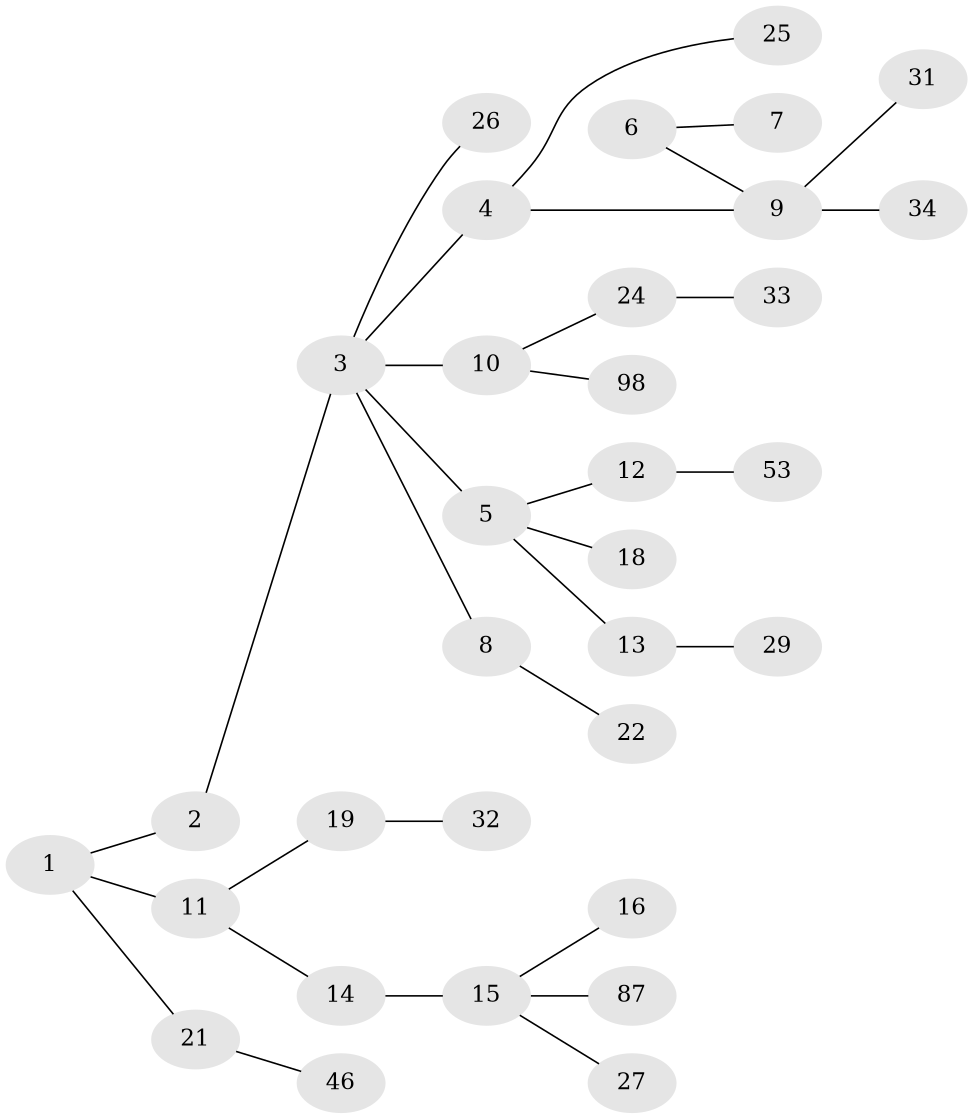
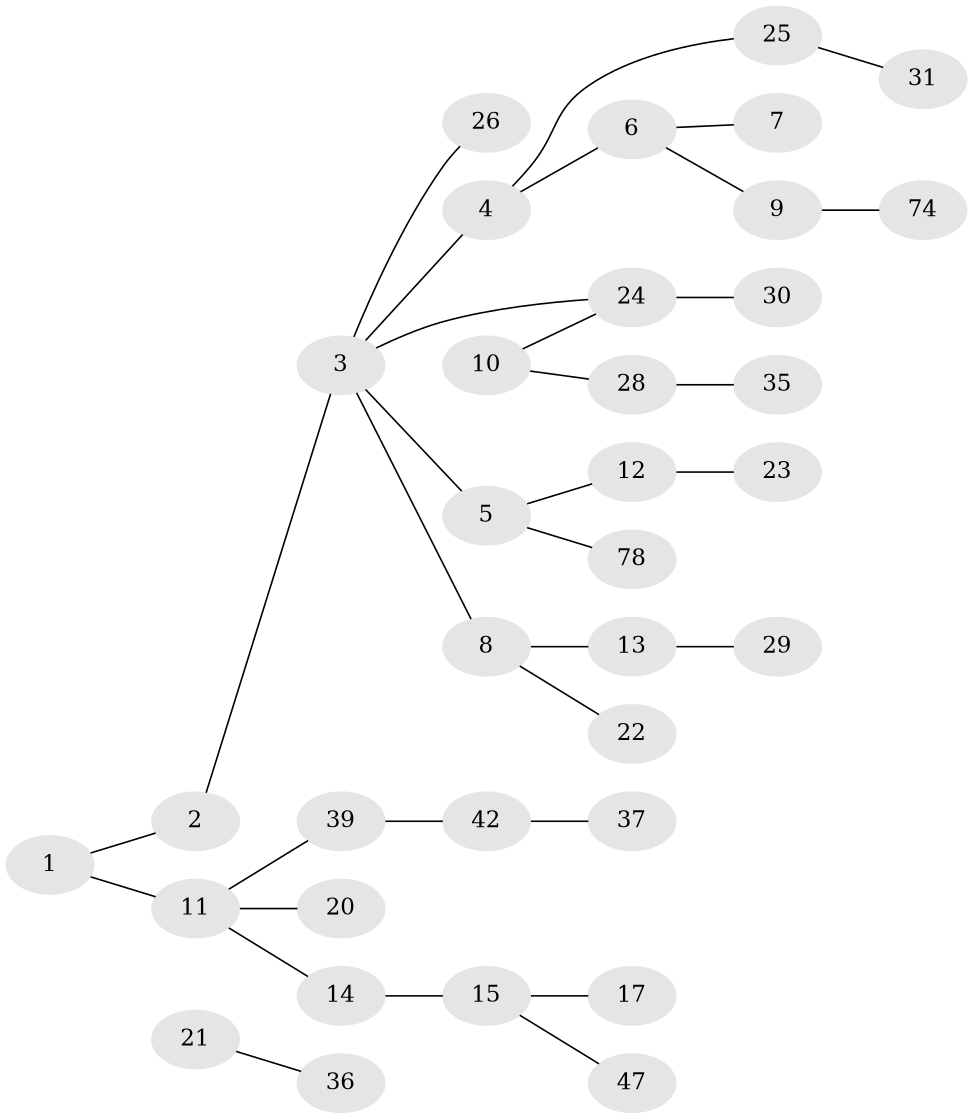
(850, 145) -> (851, 57)
(632, 210) -> (559, 170)
(923, 210) -> (923, 210)
(778, 297) -> (778, 297)
(414, 365) -> (480, 313)
(632, 385) -> (632, 385)
none -> (778, 385)
(778, 472) -> (778, 472)
(632, 559) -> (632, 559)
(559, 581) -> (560, 647)
(341, 821) -> (341, 821)
(487, 821) -> (487, 821)
none -> (632, 821)
none -> (341, 909)
(632, 909) -> none
(123, 952) -> none
(632, 996) -> (632, 996)
(341, 1083) -> (341, 1083)
(632, 1083) -> (632, 1083)
